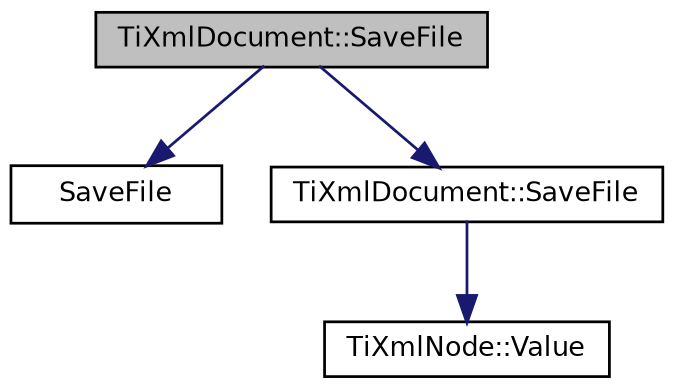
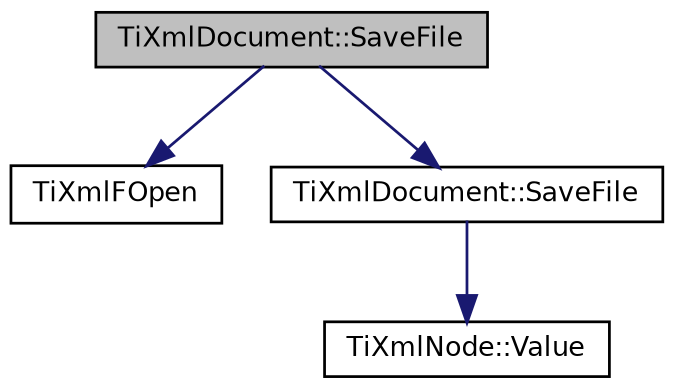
(116, 194) -> (116, 194)
